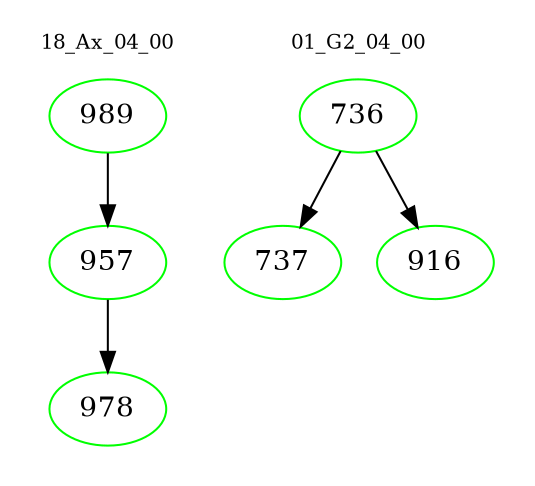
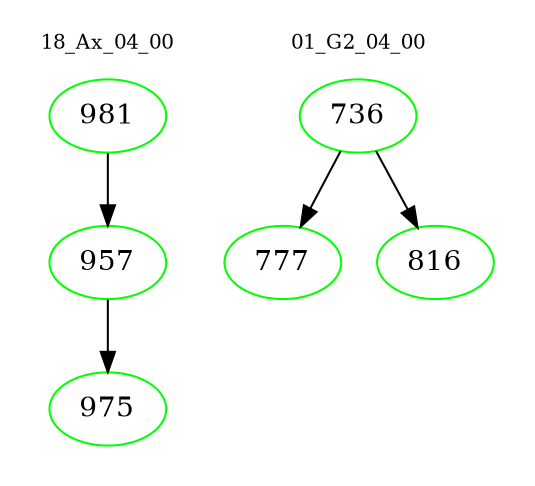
(108, 116) -> (108, 116)
(283, 262) -> (283, 262)
(435, 262) -> (435, 262)
(108, 409) -> (108, 409)
